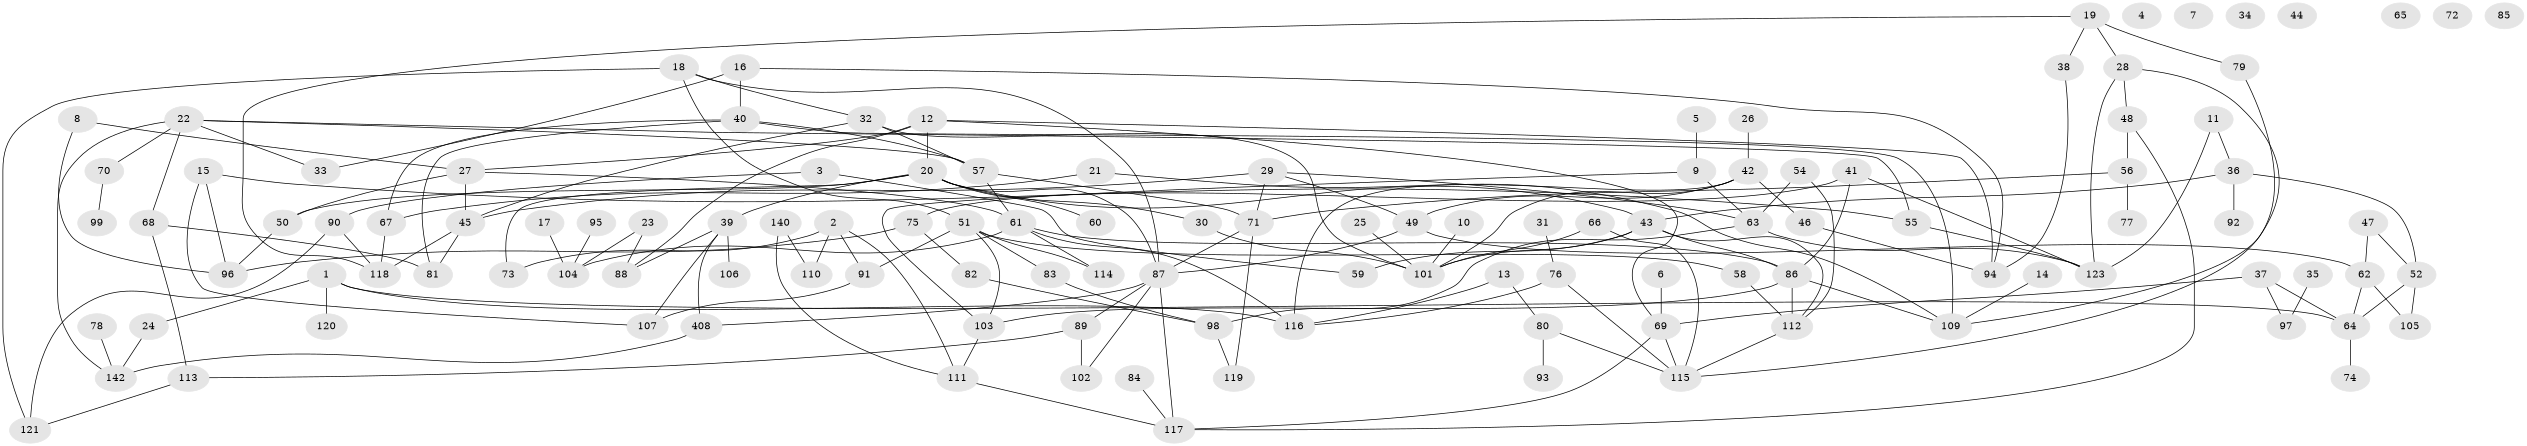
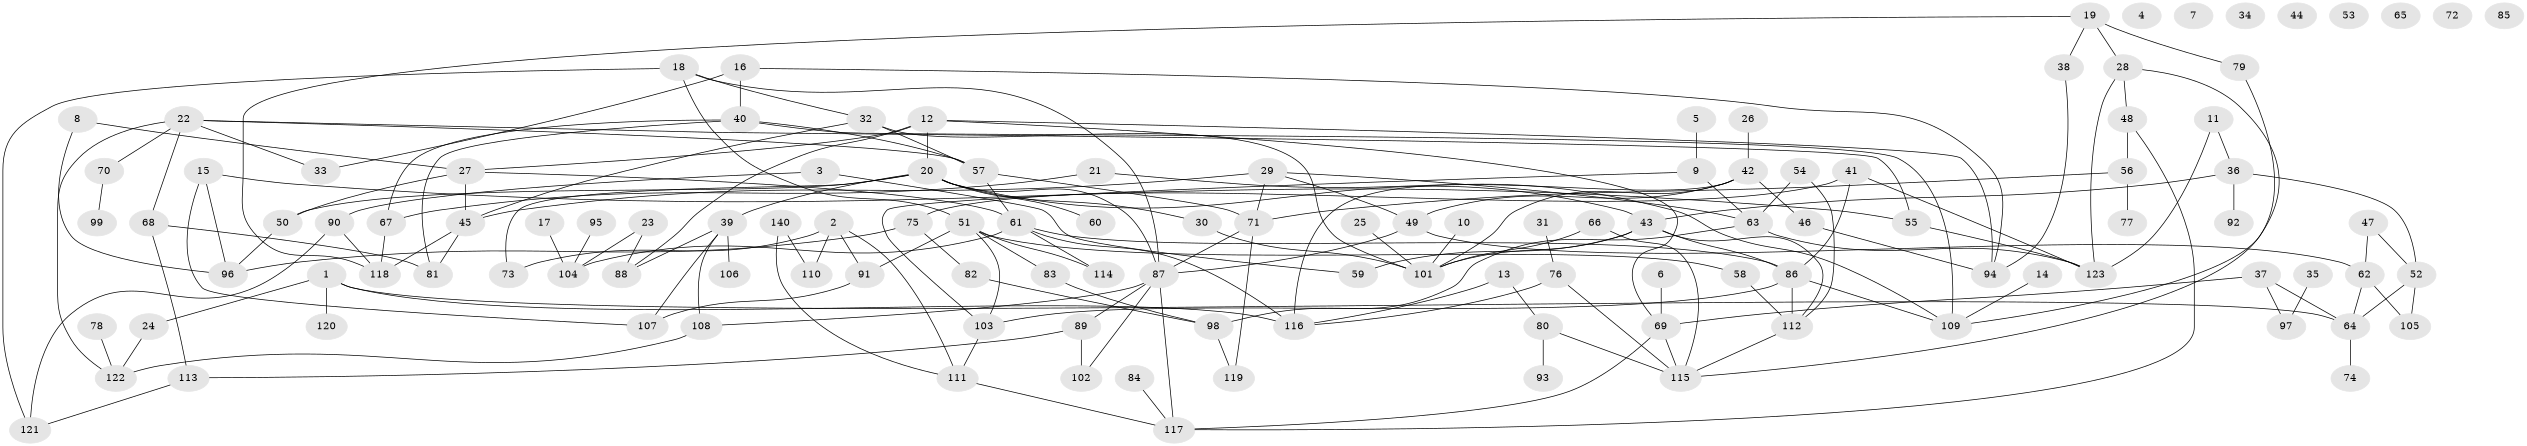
none -> (2349, 16)
(701, 327) -> (701, 327)
(116, 378) -> (116, 378)
